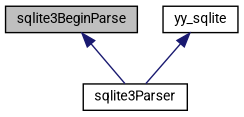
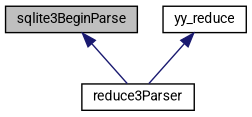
(200, 19) -> (205, 19)
(135, 97) -> (138, 97)
